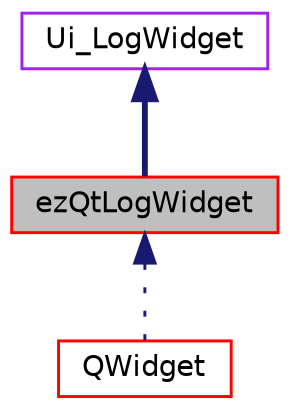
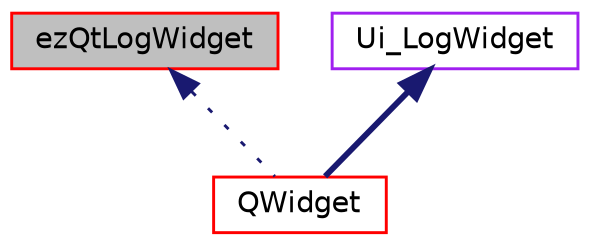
(145, 138) -> (367, 134)
